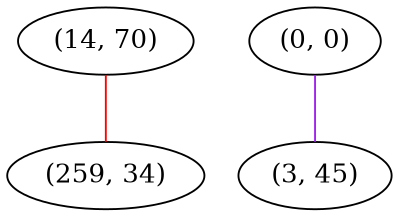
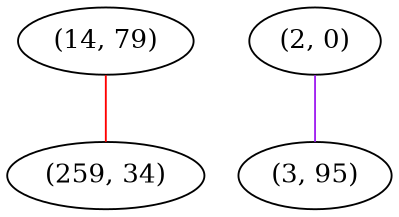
(106, 41) -> (106, 41)
(315, 41) -> (315, 41)
(315, 176) -> (315, 176)
